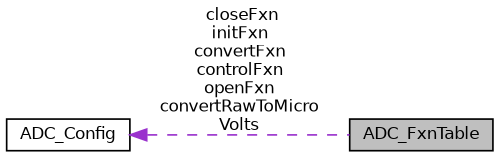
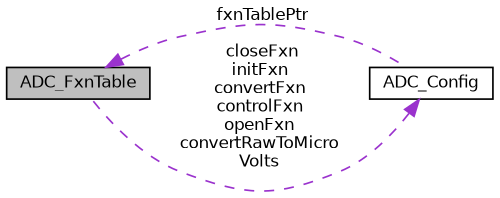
none -> (265, 25)
